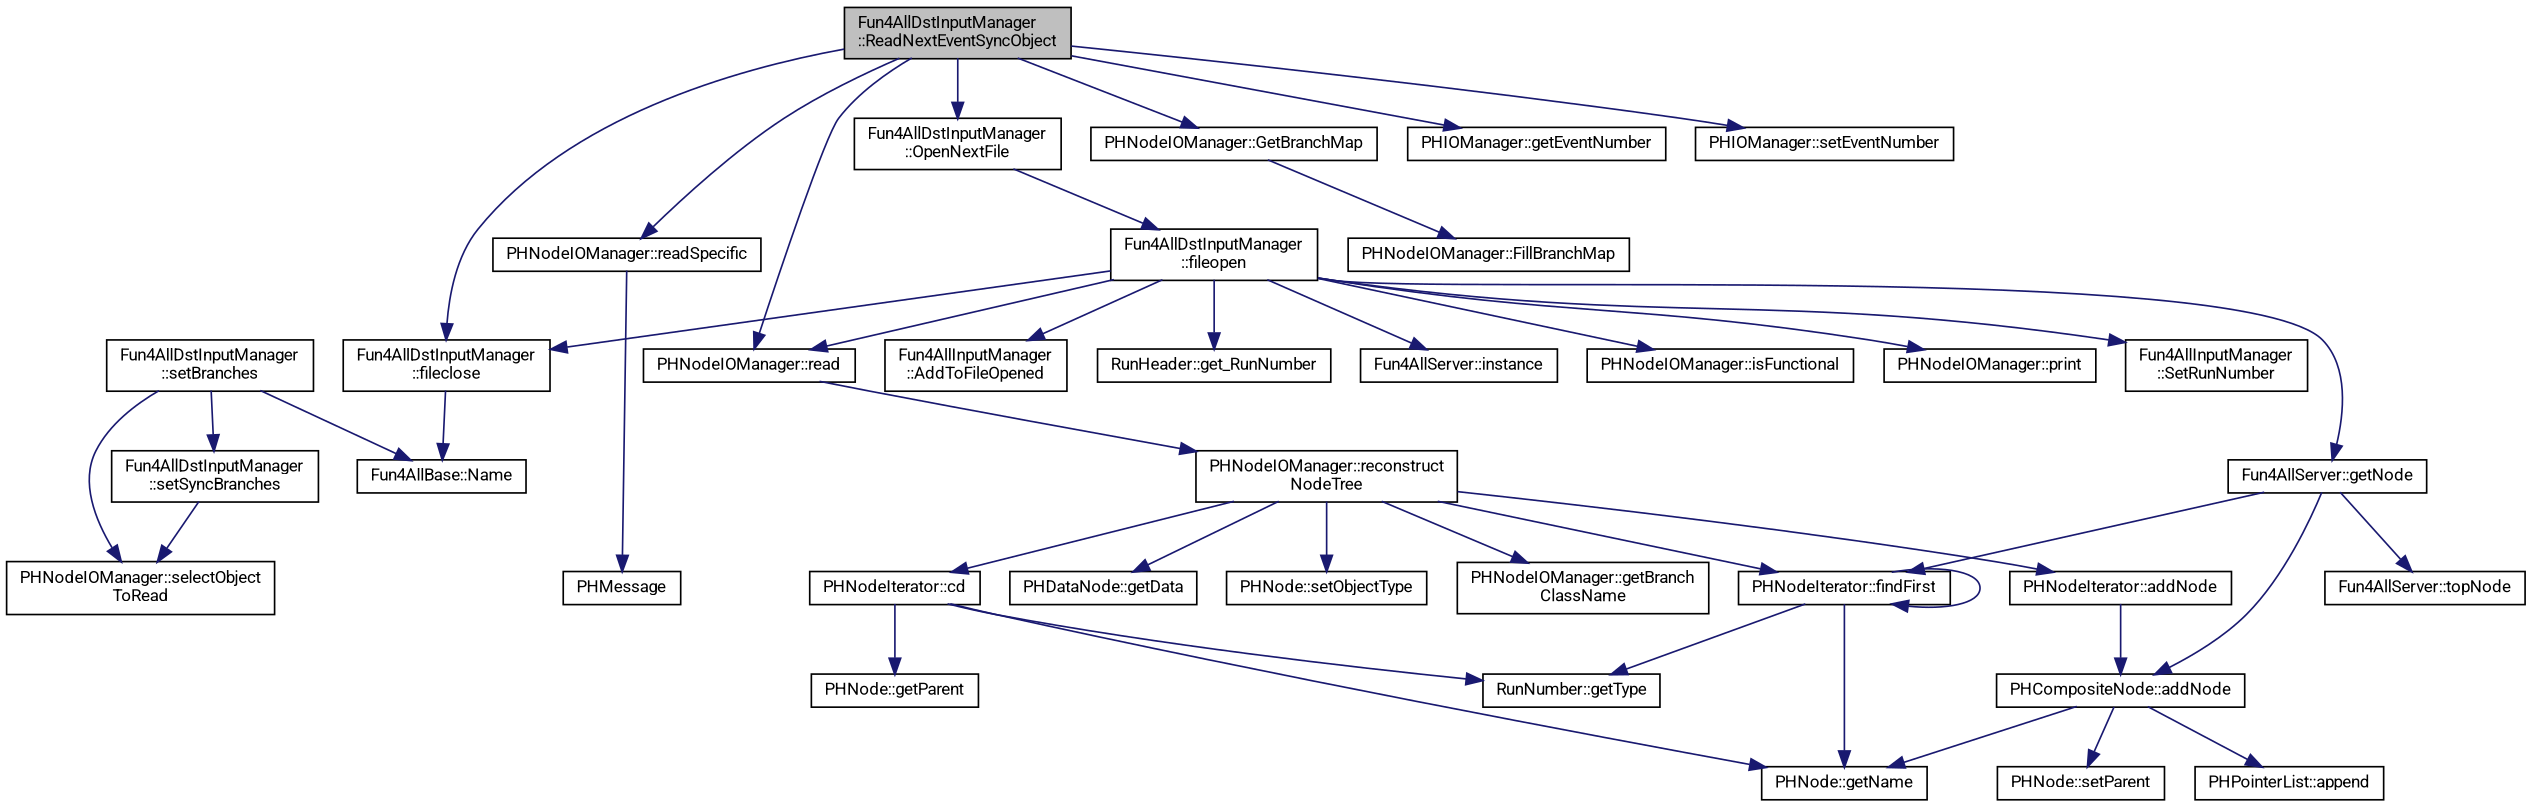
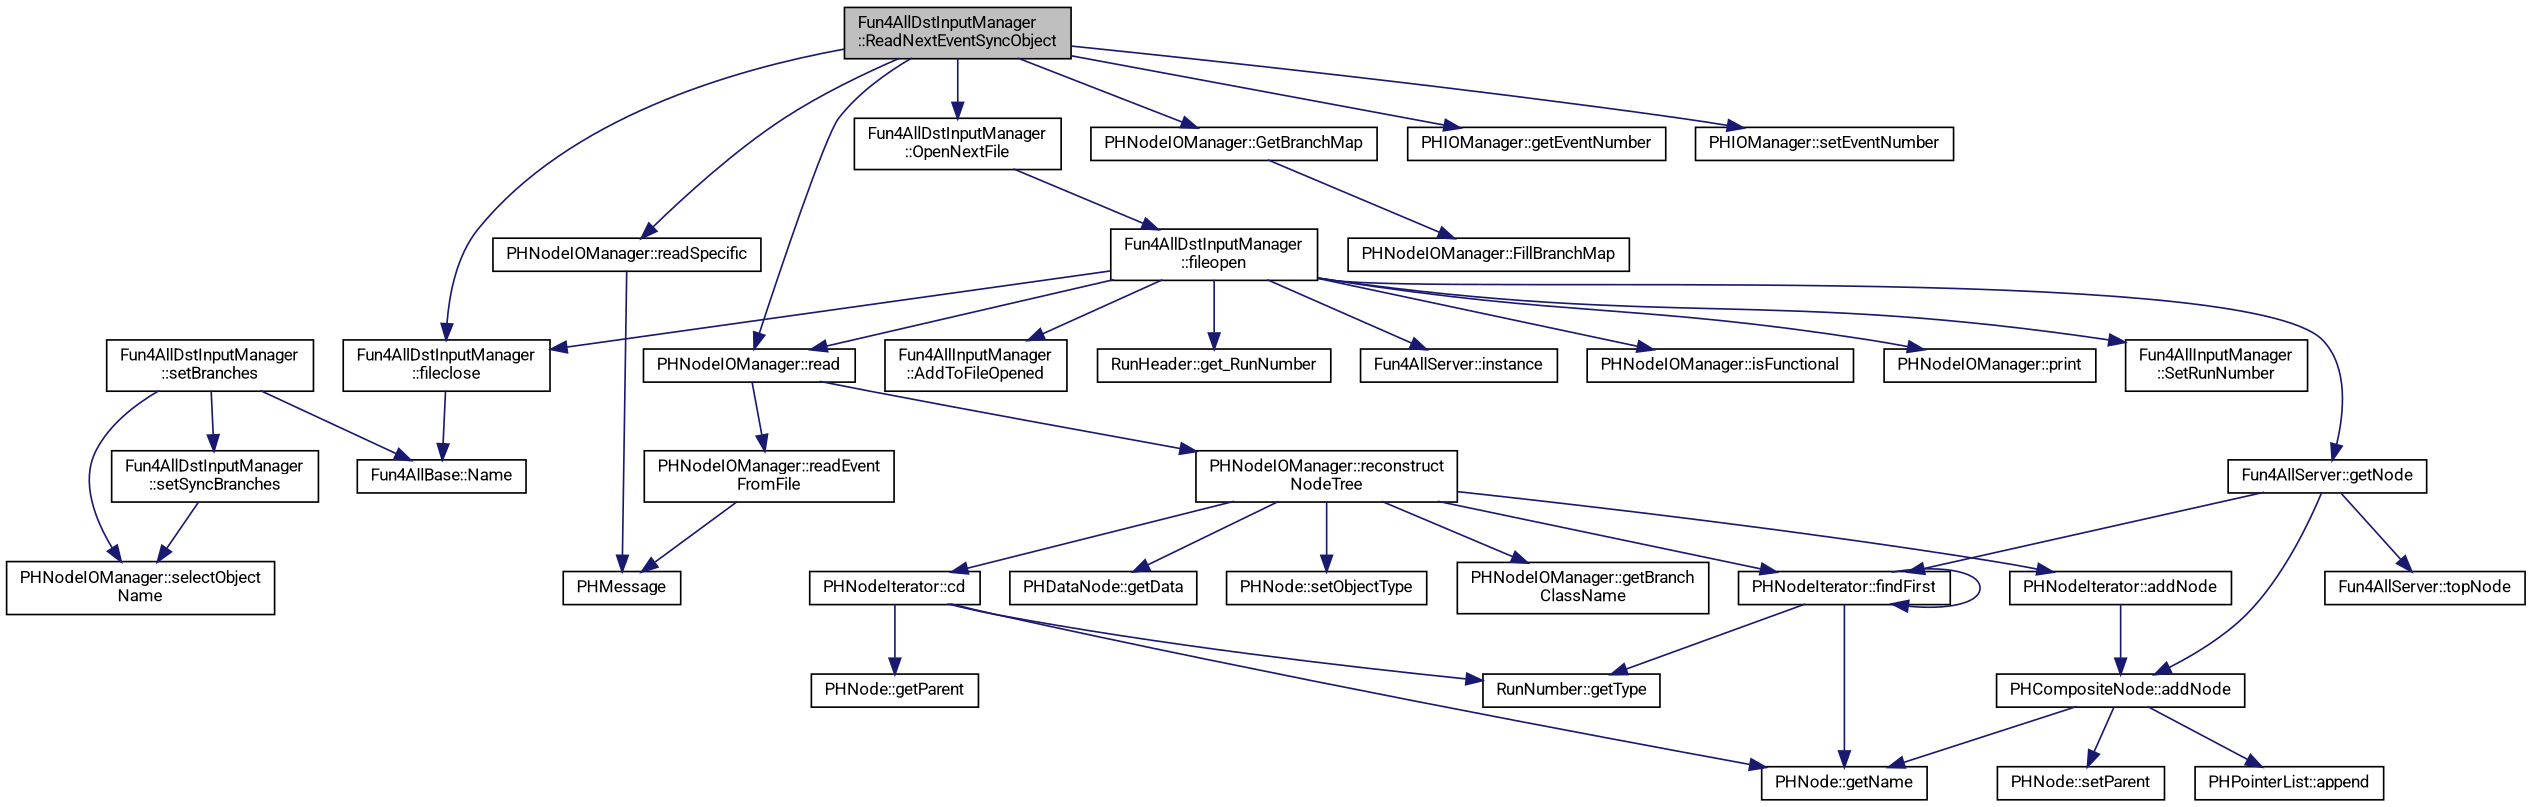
none -> (769, 476)
(141, 588) -> (141, 588)
